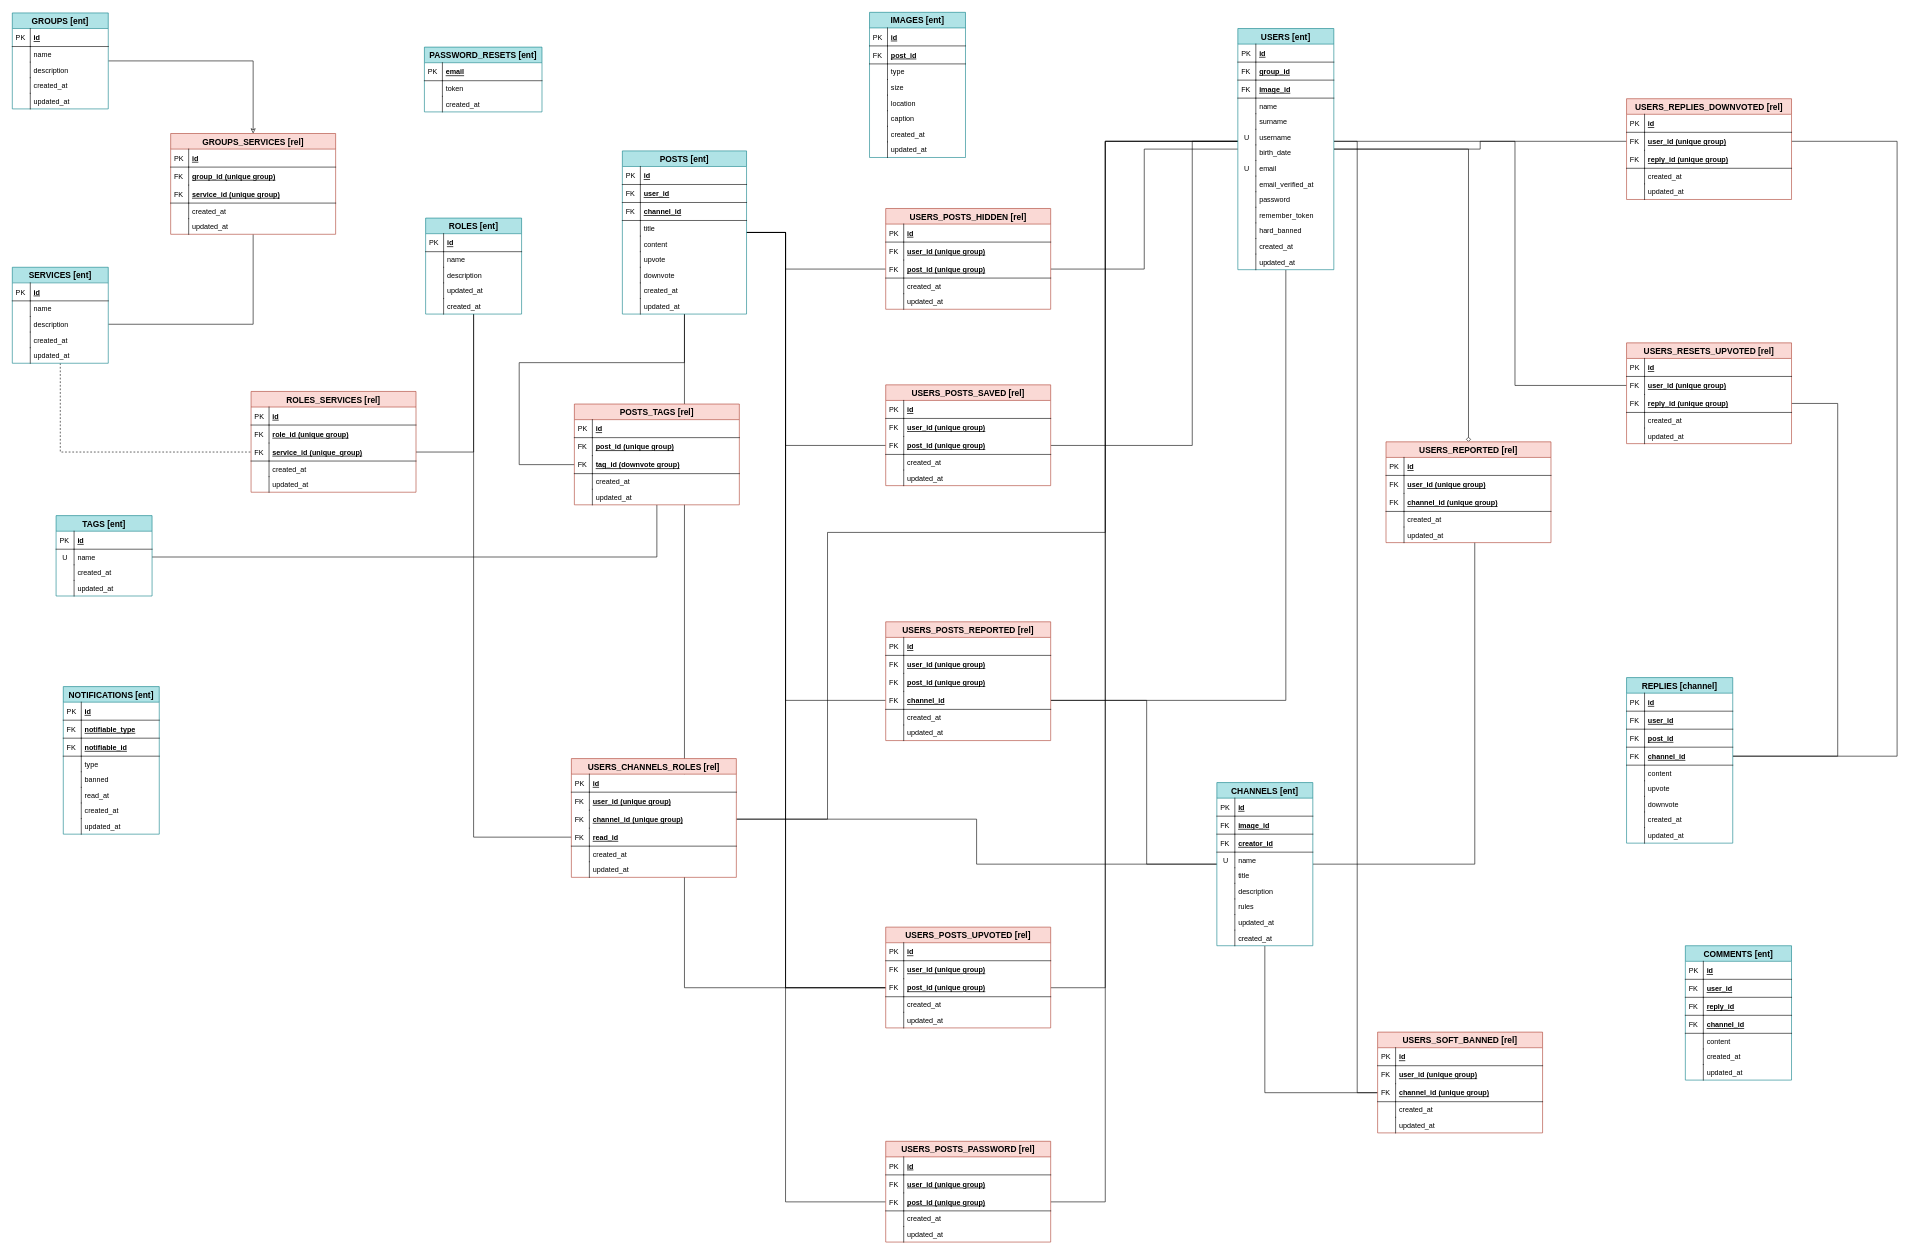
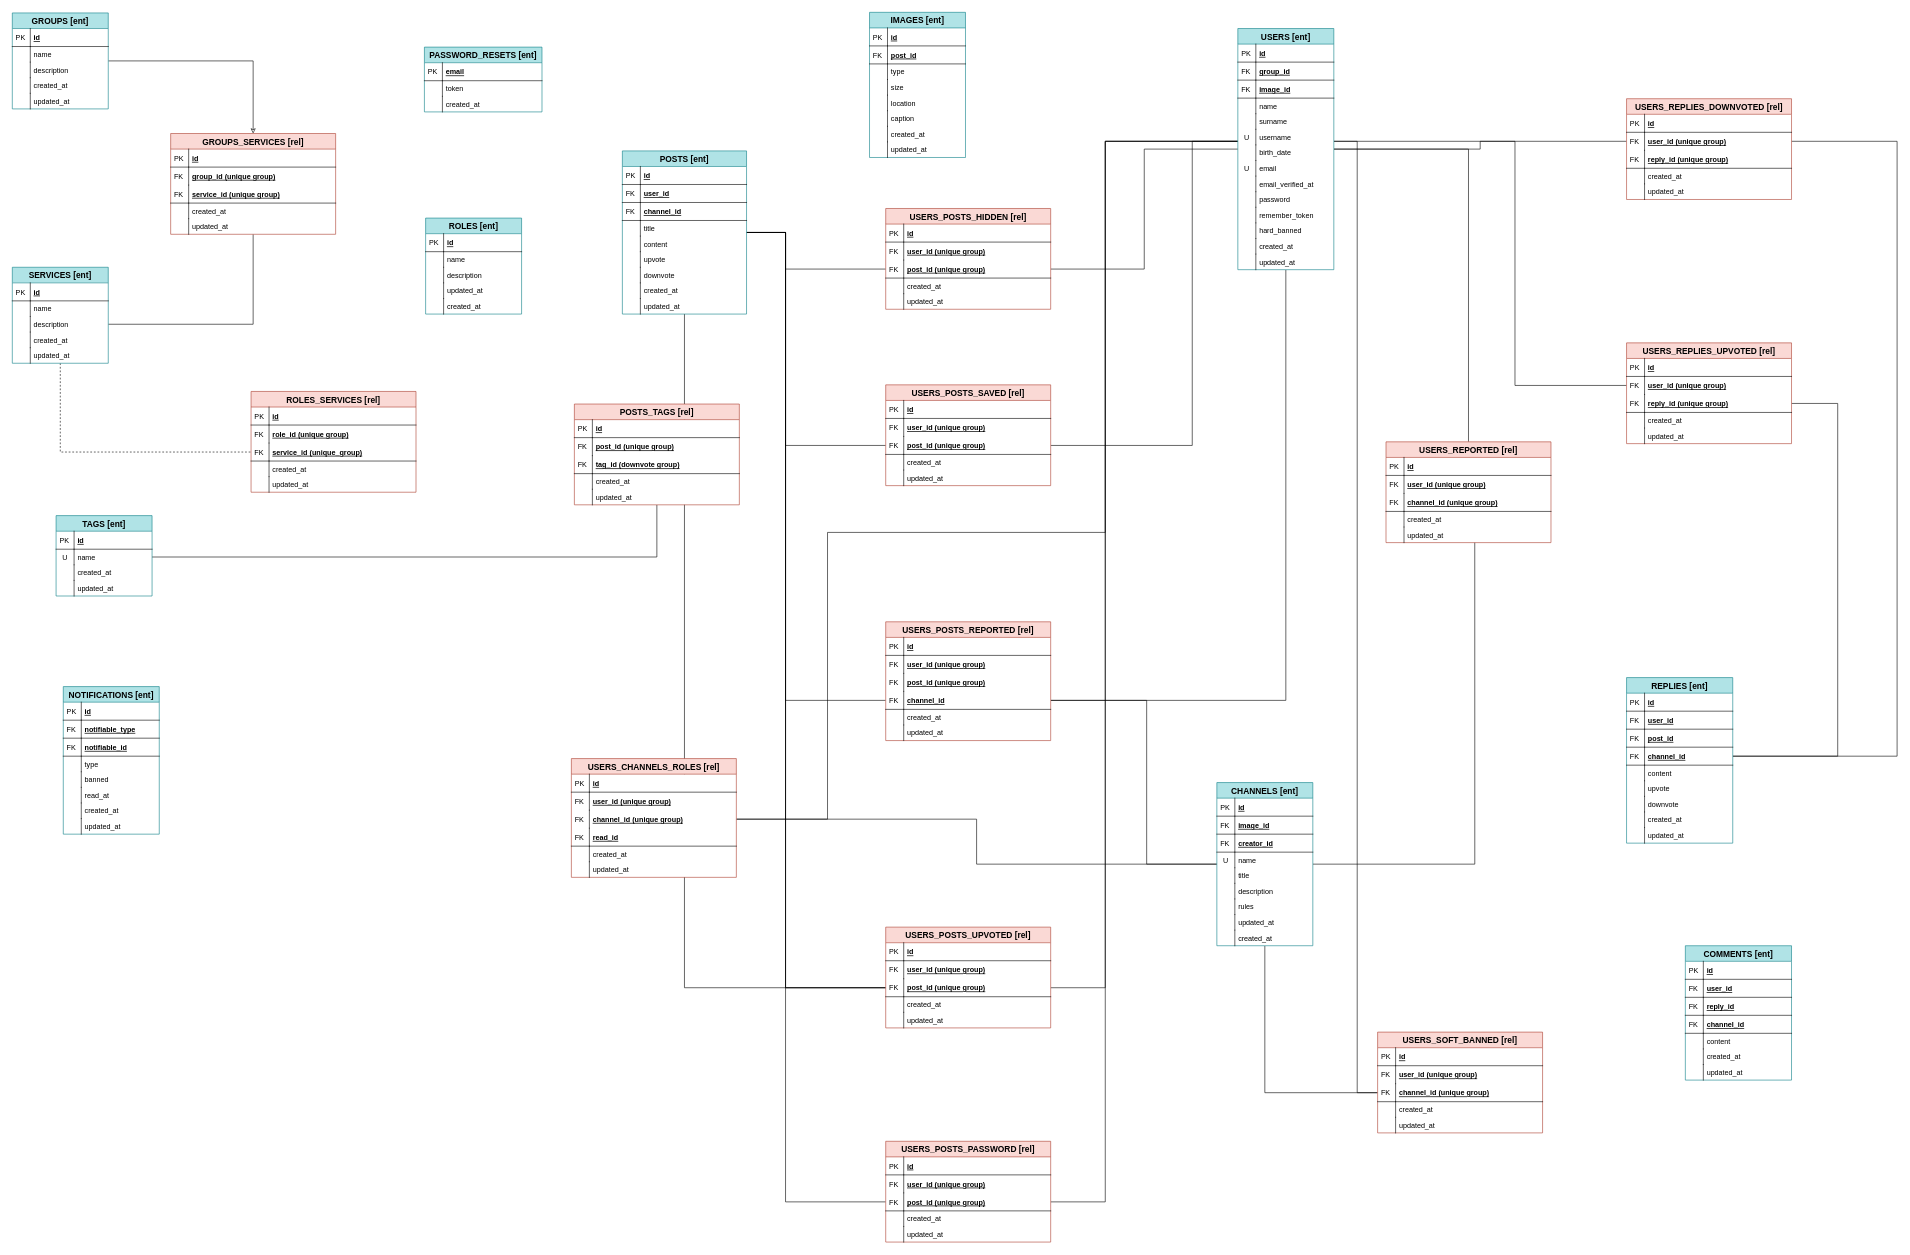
(1709, 351) -> (1709, 351)
(522, 363) -> none
(1469, 436) -> (1469, 439)
(471, 452) -> none
(474, 645) -> none
(1680, 686) -> (1680, 686)
